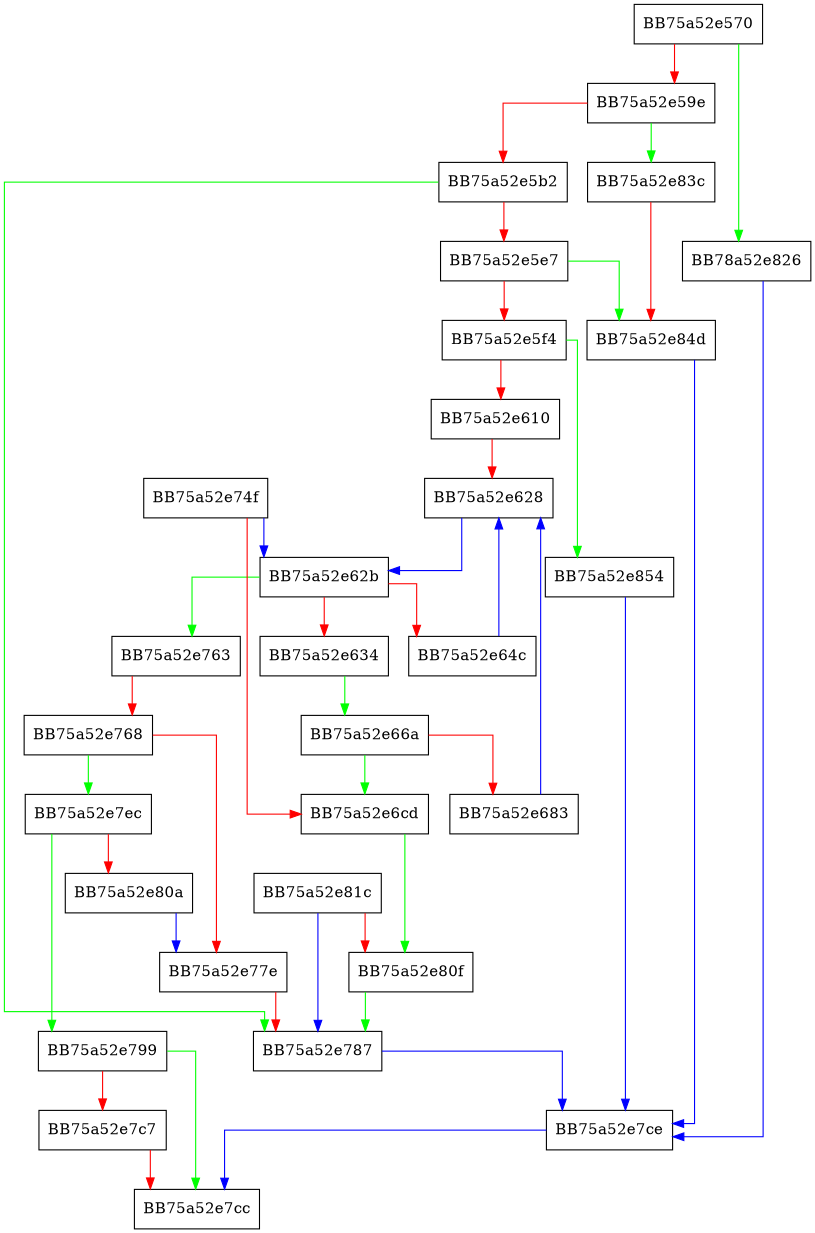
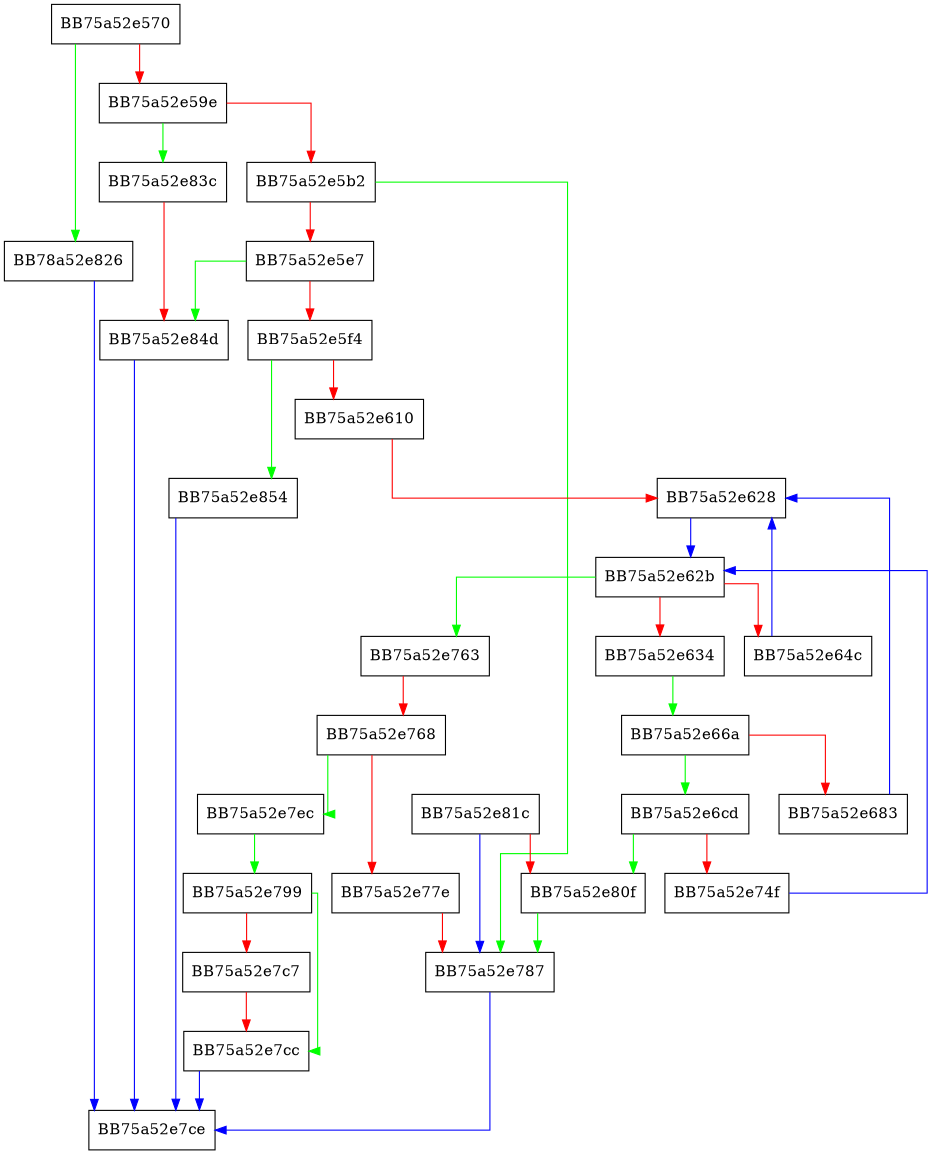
(247, 688) -> (707, 848)
(129, 893) -> none
(361, 1130) -> (199, 1085)
